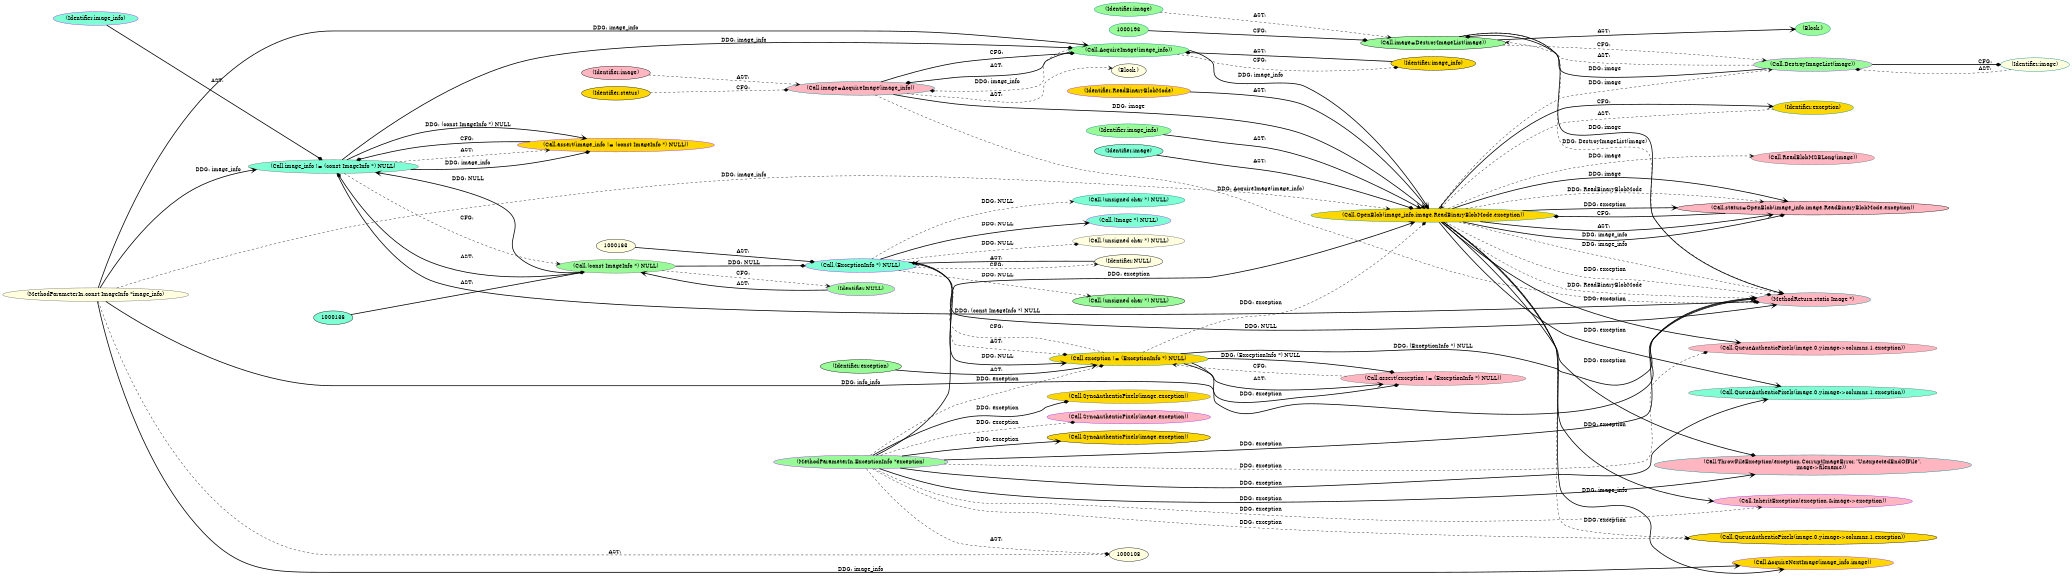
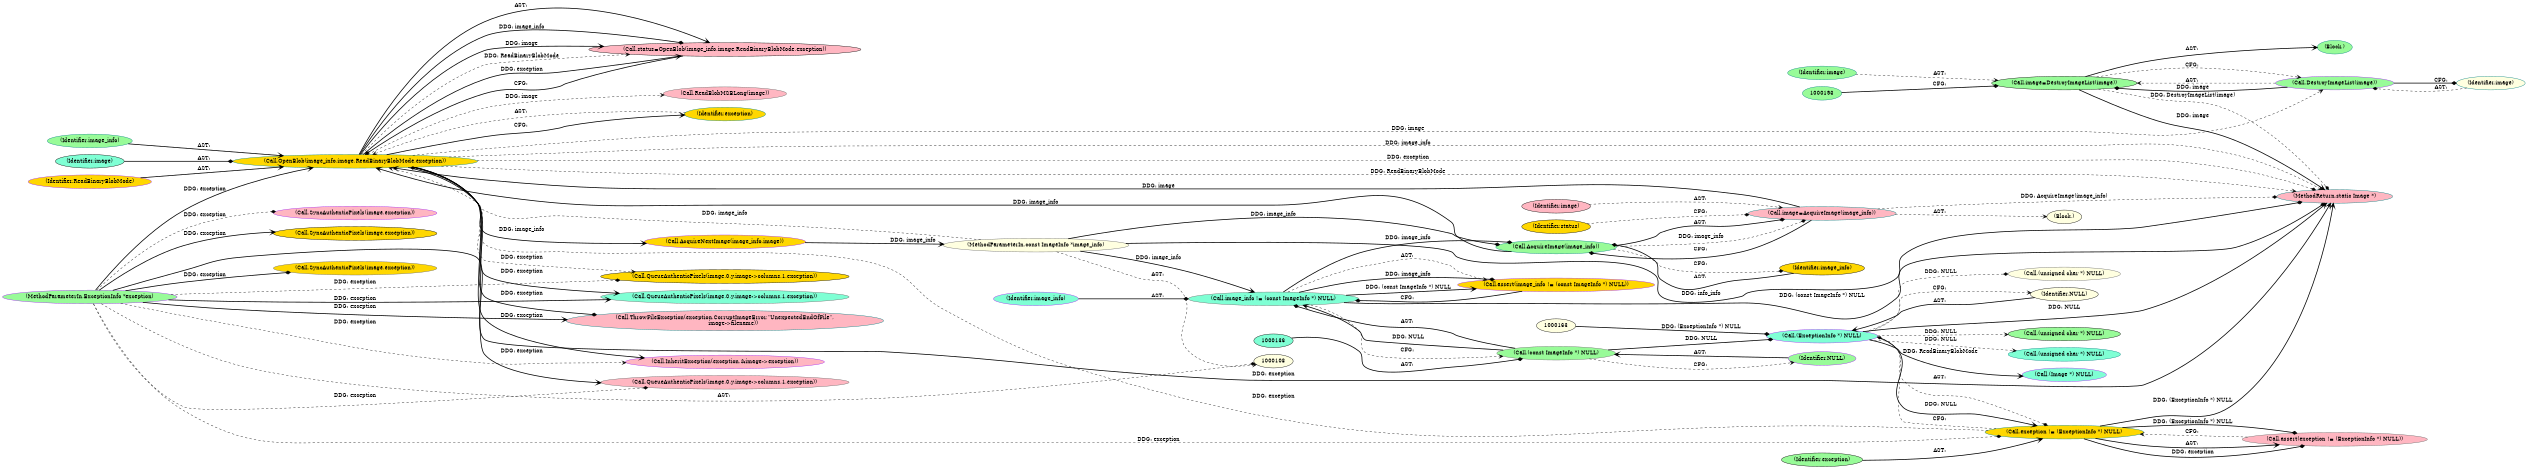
(525, 31) -> (1282, 217)
(997, 224) -> (1941, 352)
(744, 251) -> (1701, 327)
(836, 572) -> (872, 243)
